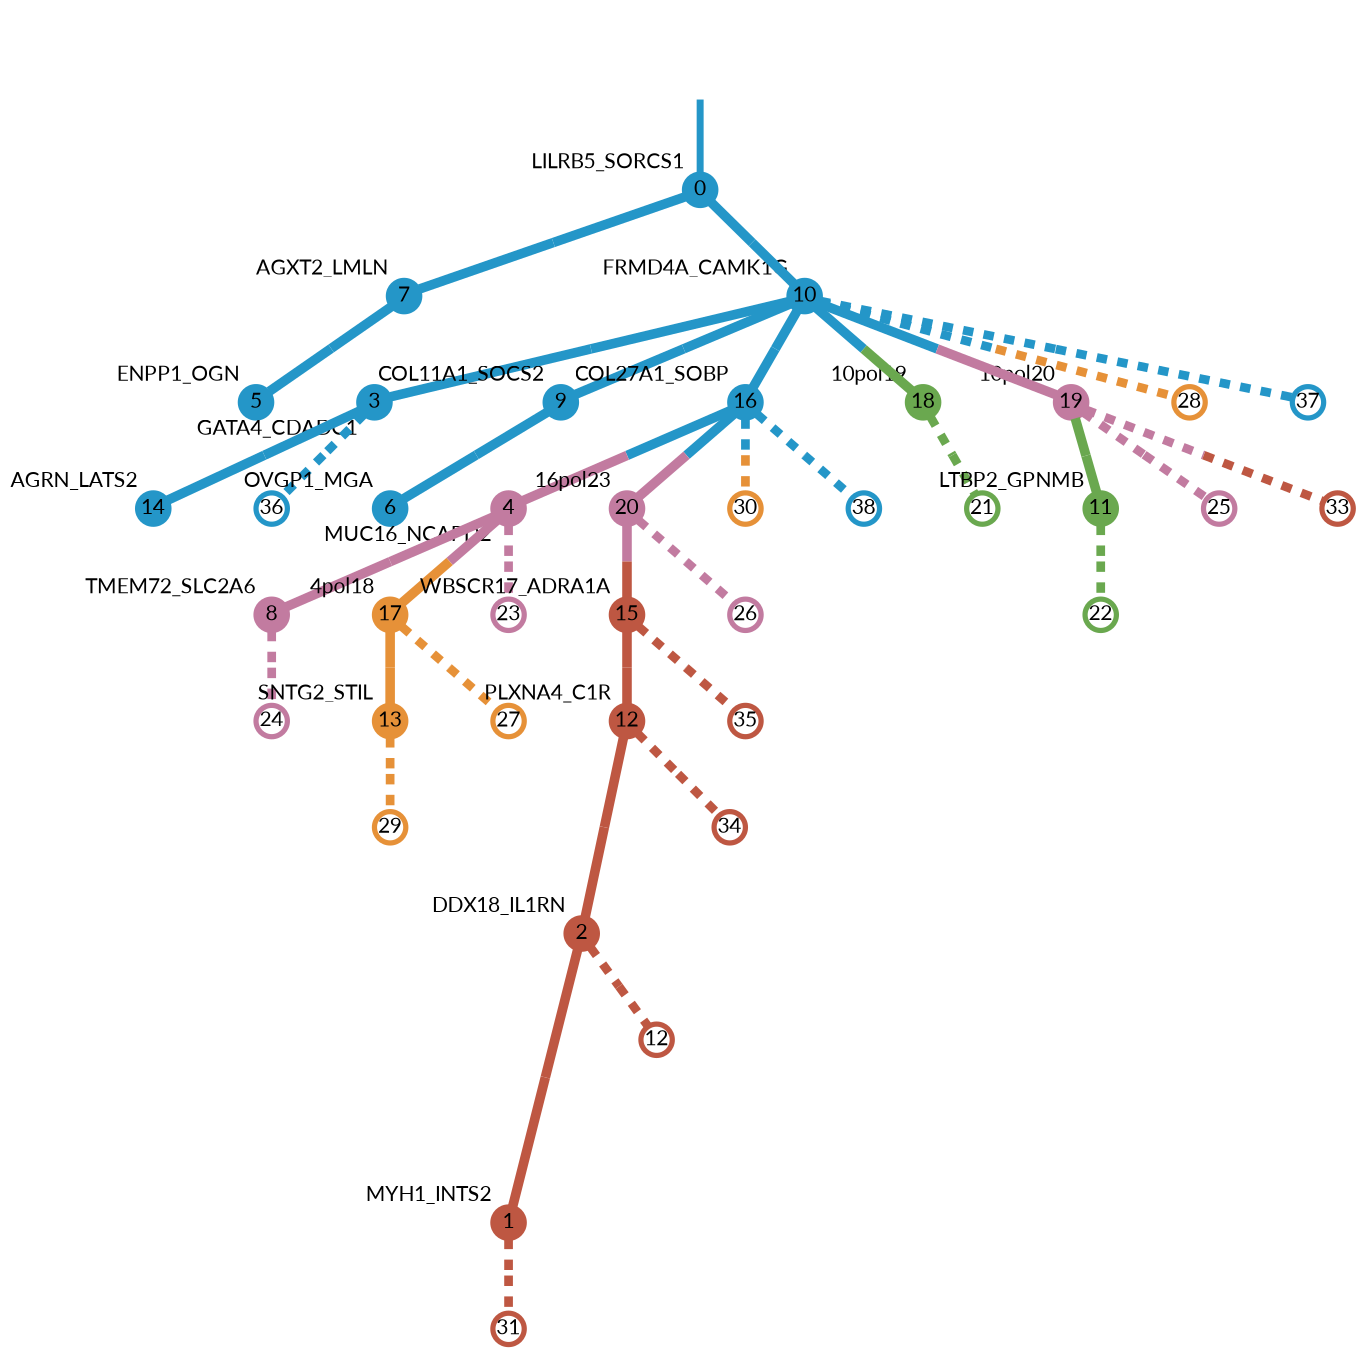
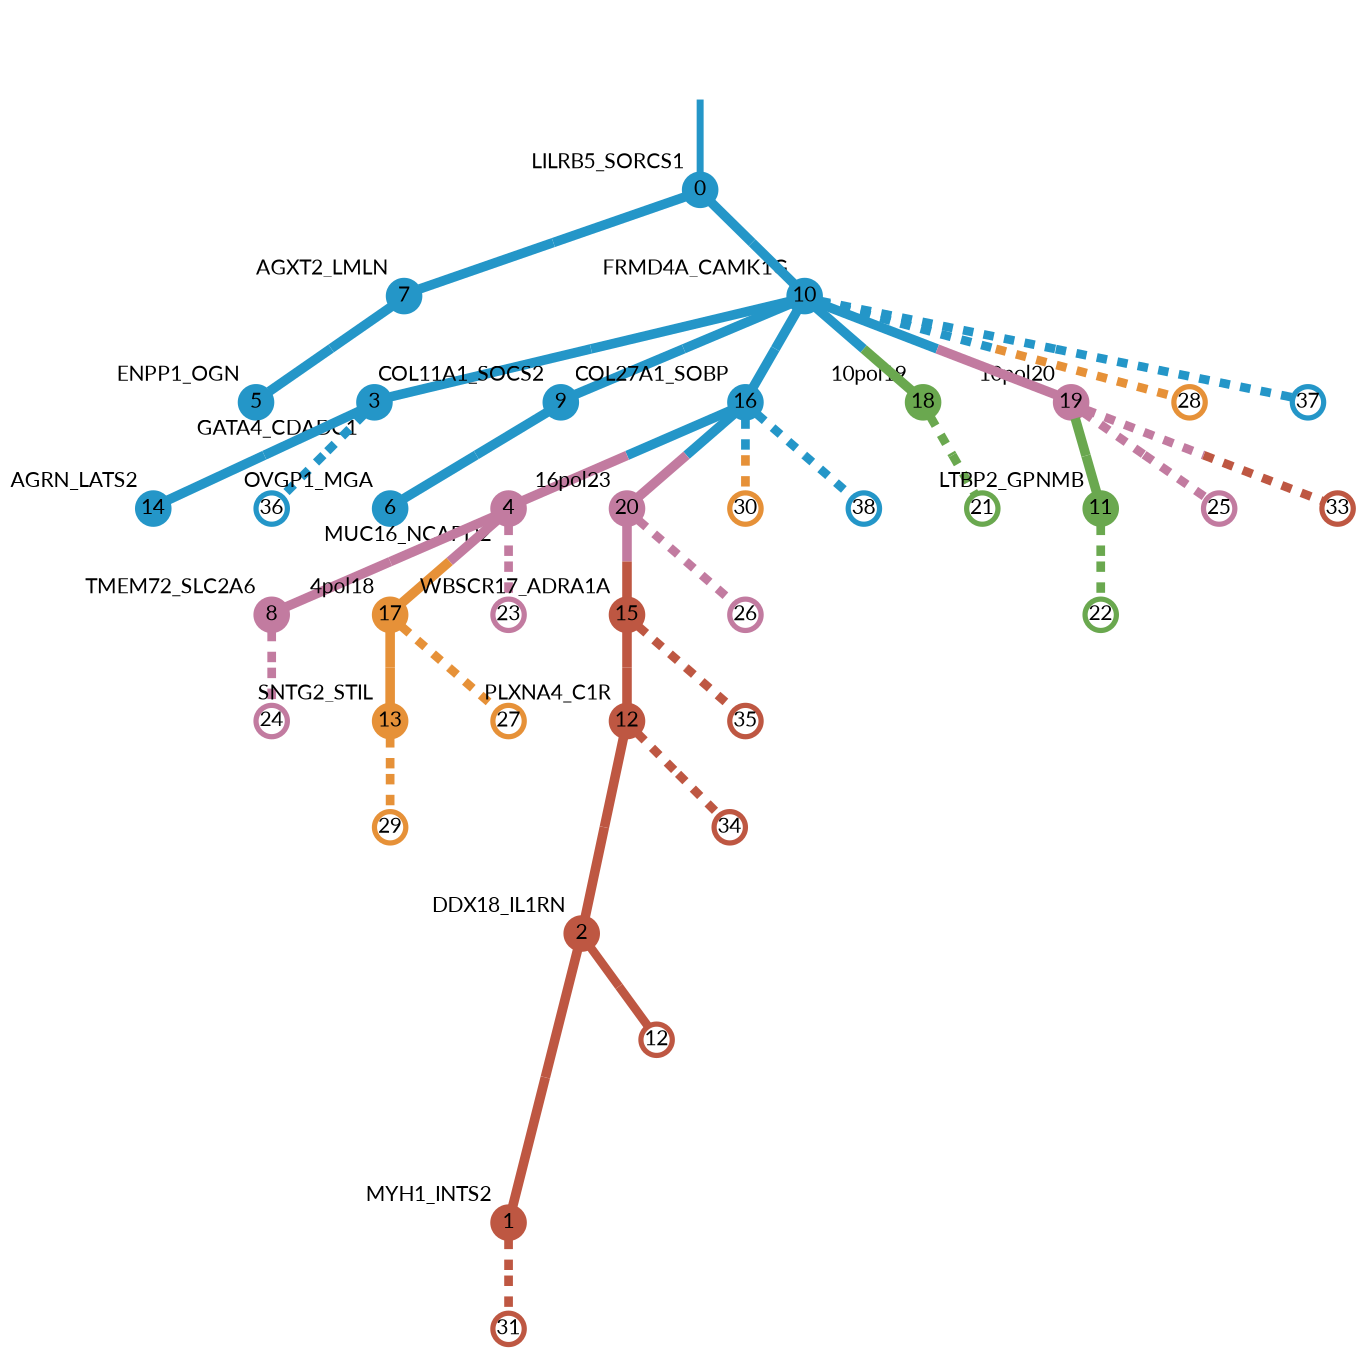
(619, 986) -> (619, 986)
